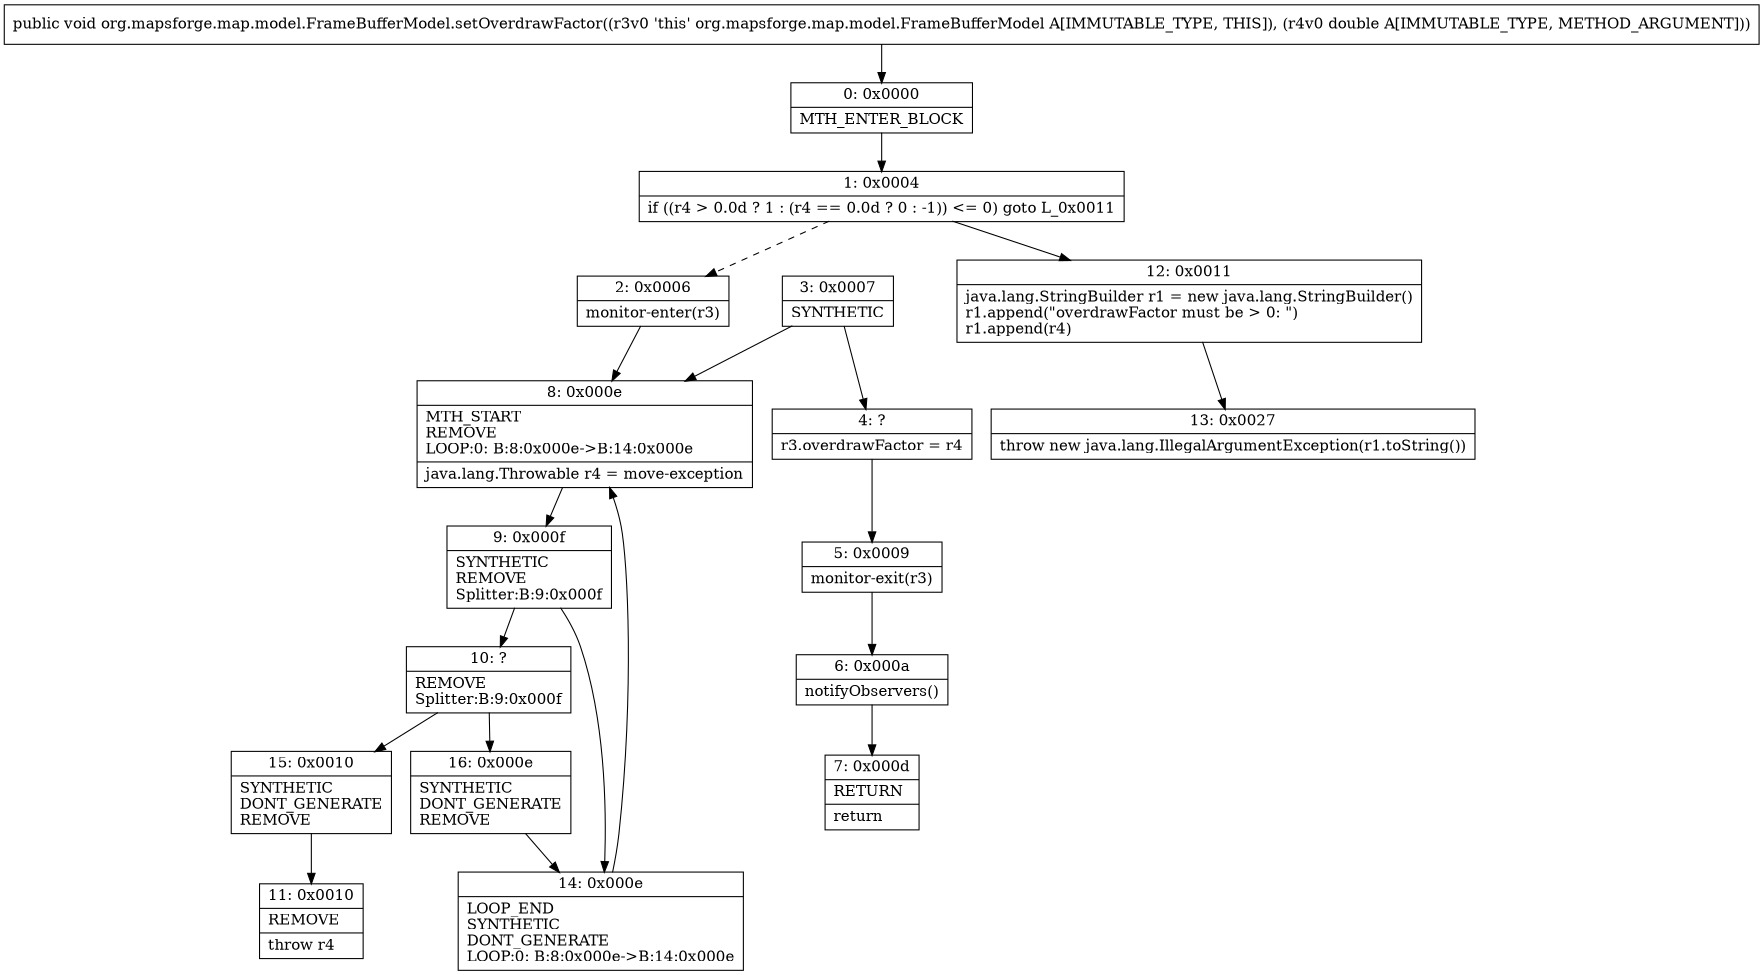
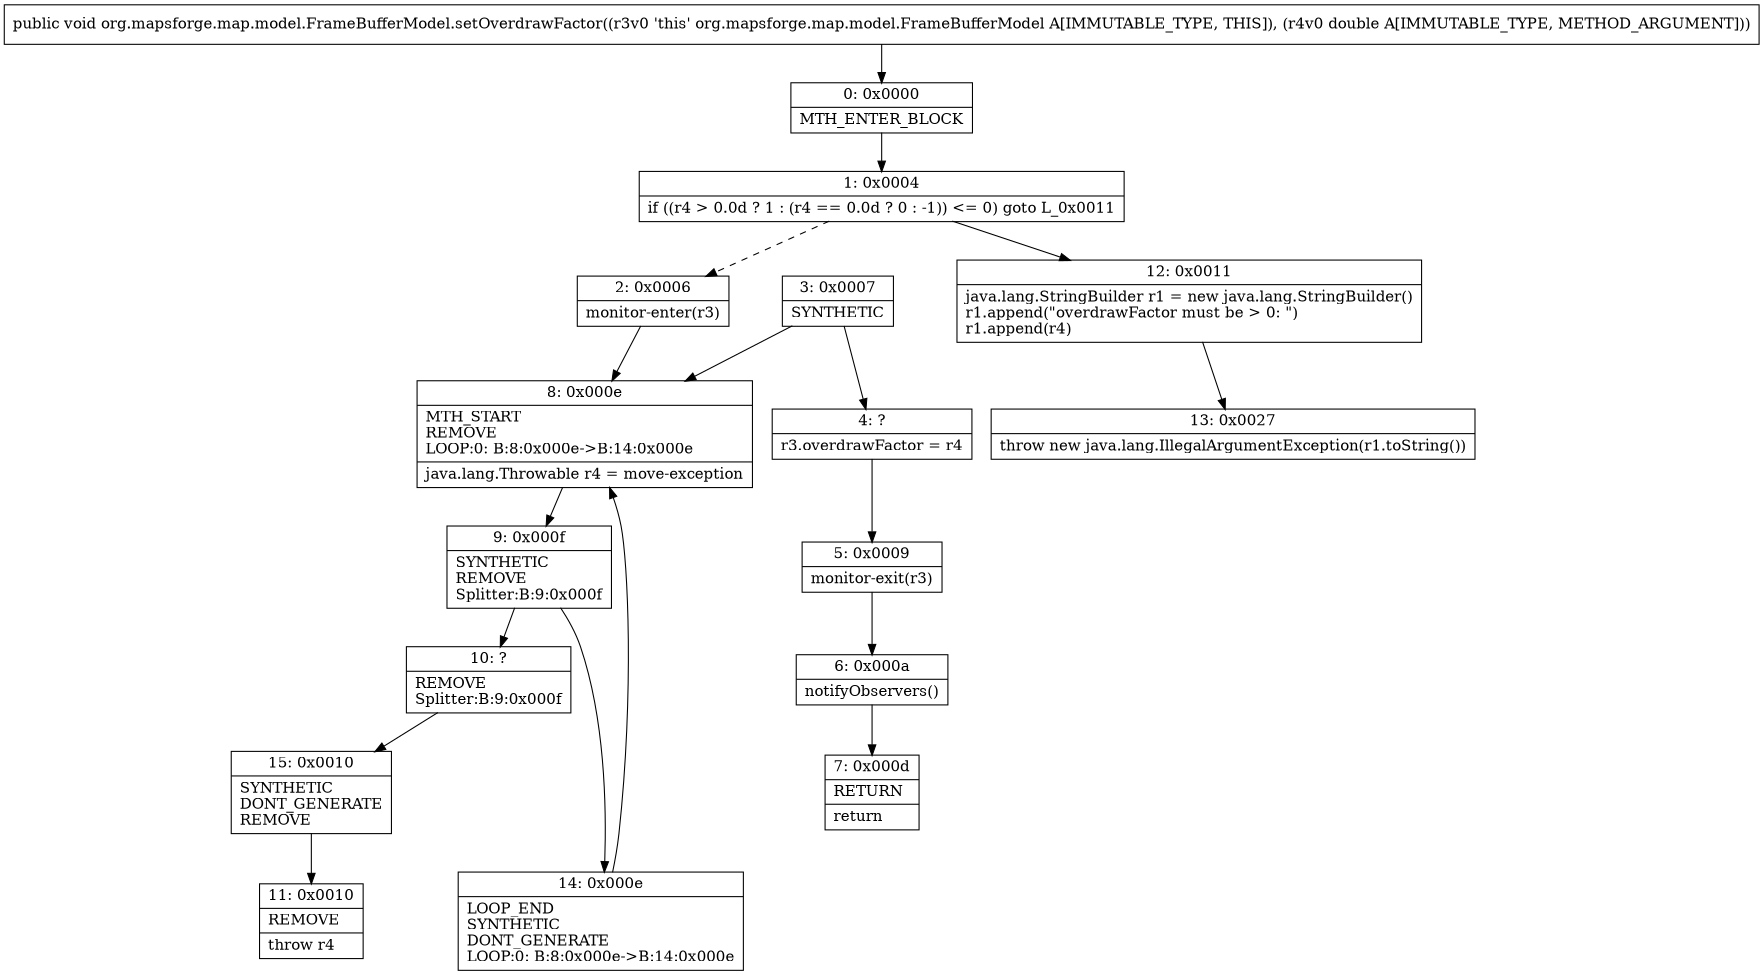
(491, 792) -> none
